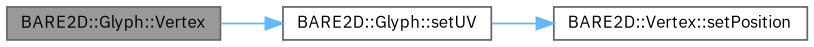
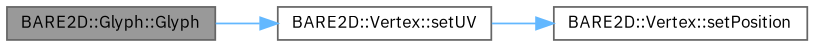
(114, 23) -> (111, 23)
(387, 23) -> (385, 23)
